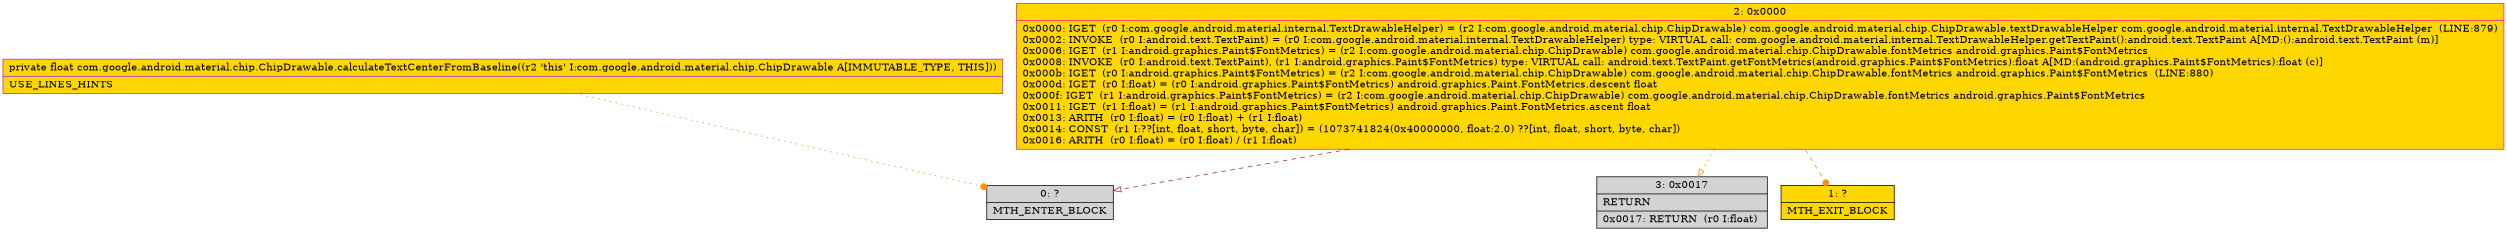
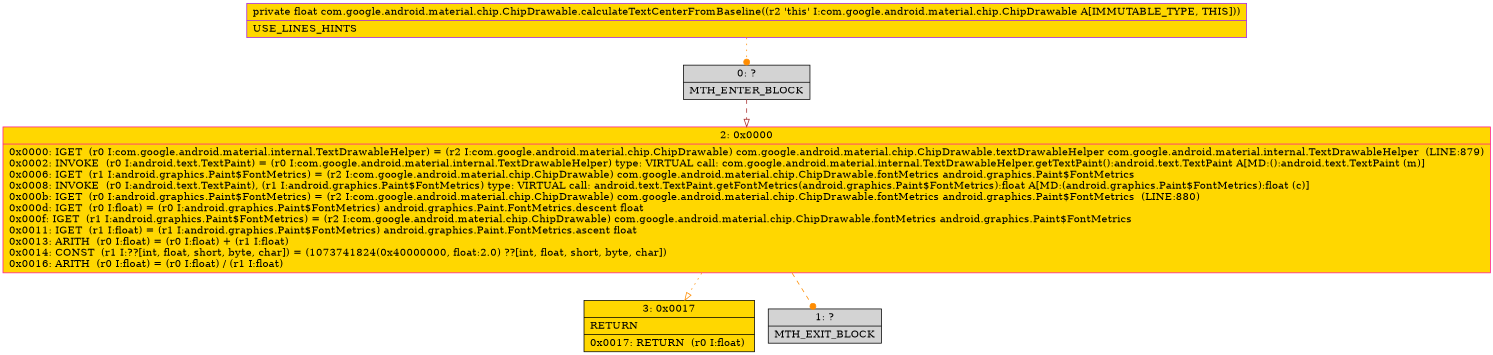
(1235, 169) -> (747, 109)
(1682, 202) -> (669, 326)
(1838, 202) -> (825, 326)
